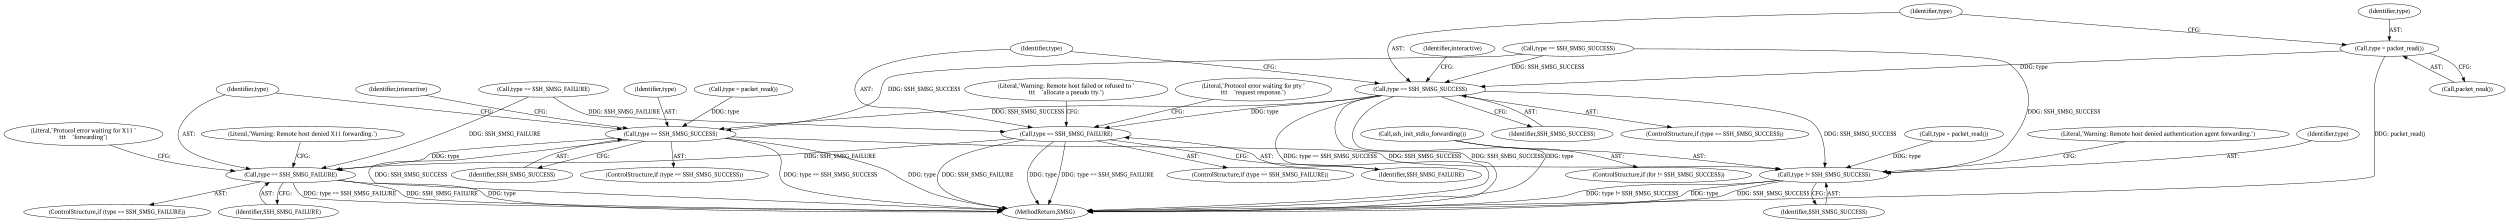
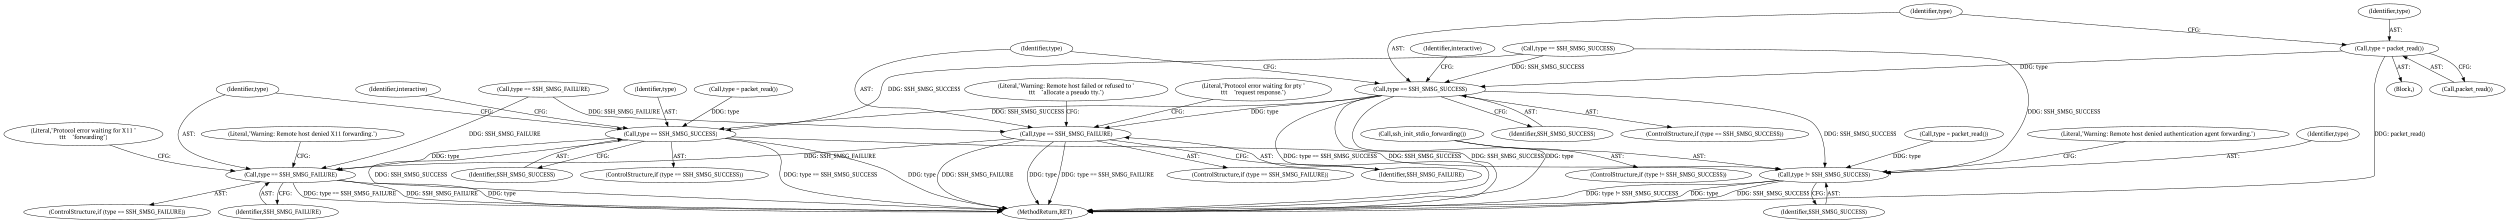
none -> (2404, 89)
(1659, 175) -> (1659, 175)
(1045, 212) -> (1045, 212)
